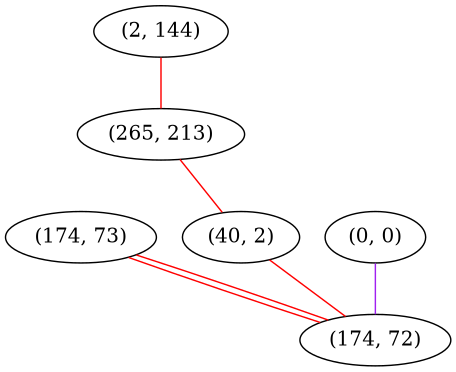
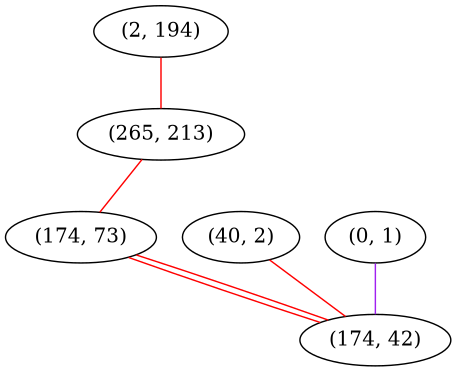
(161, 31) -> (161, 31)
(201, 186) -> (121, 186)
(375, 237) -> (375, 237)
(375, 340) -> (375, 340)
